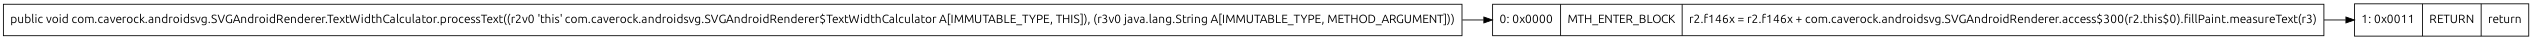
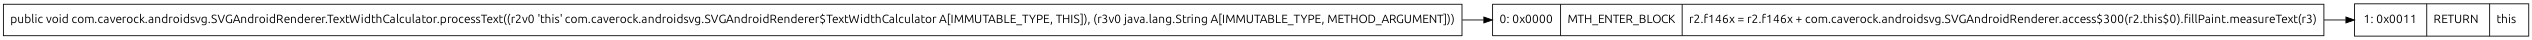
(2505, 20) -> (2507, 20)
